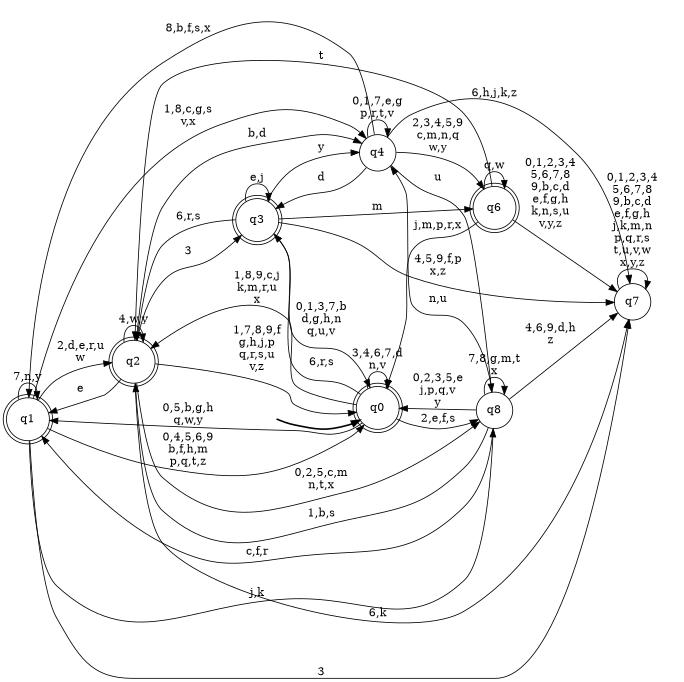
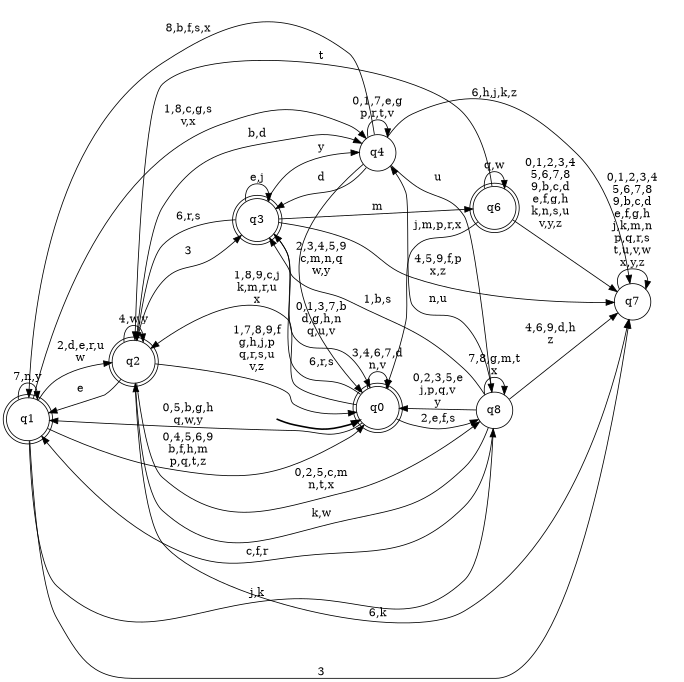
(441, 158) -> (300, 272)
none -> (380, 316)
(322, 514) -> (322, 514)
